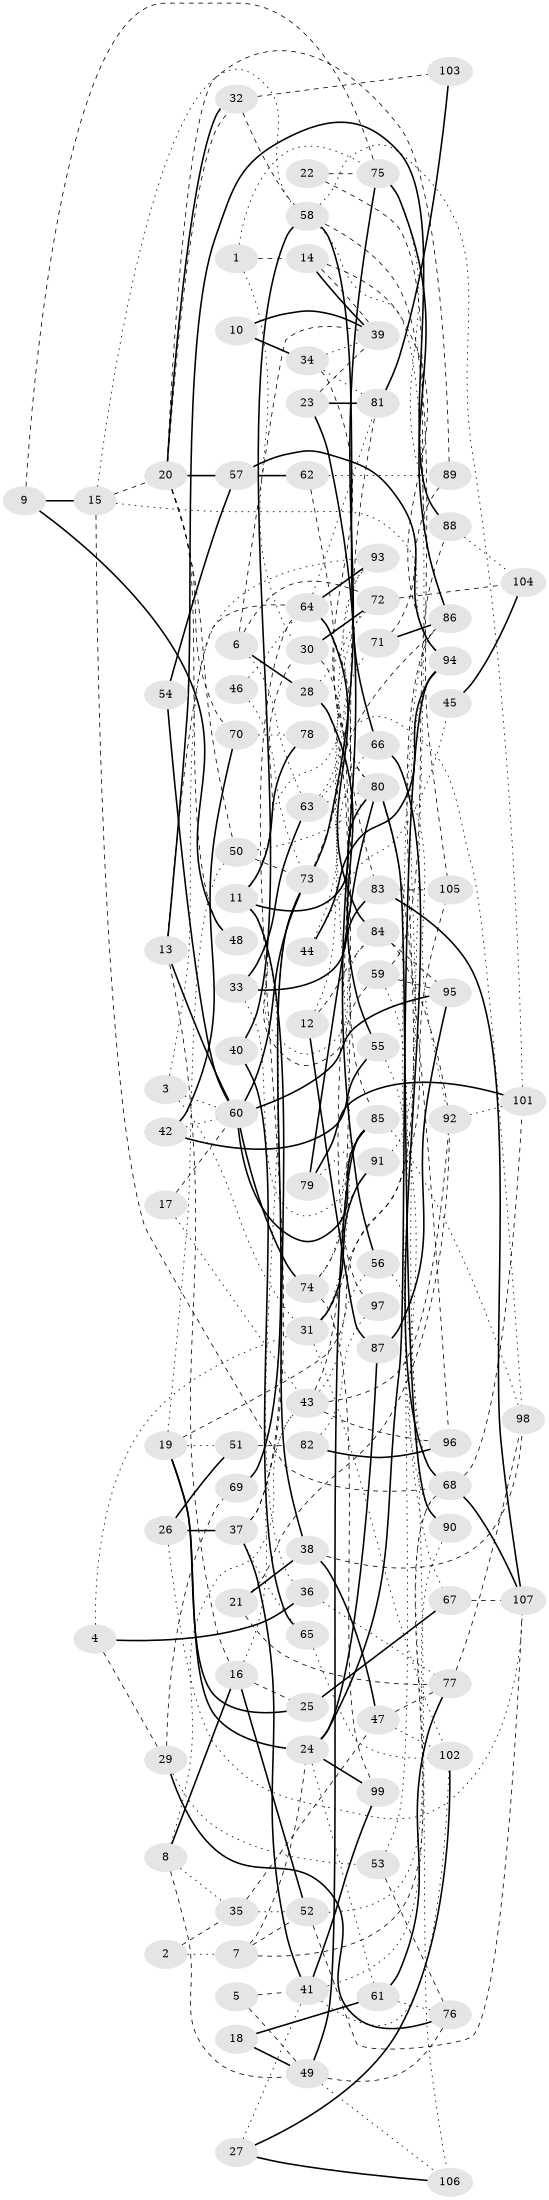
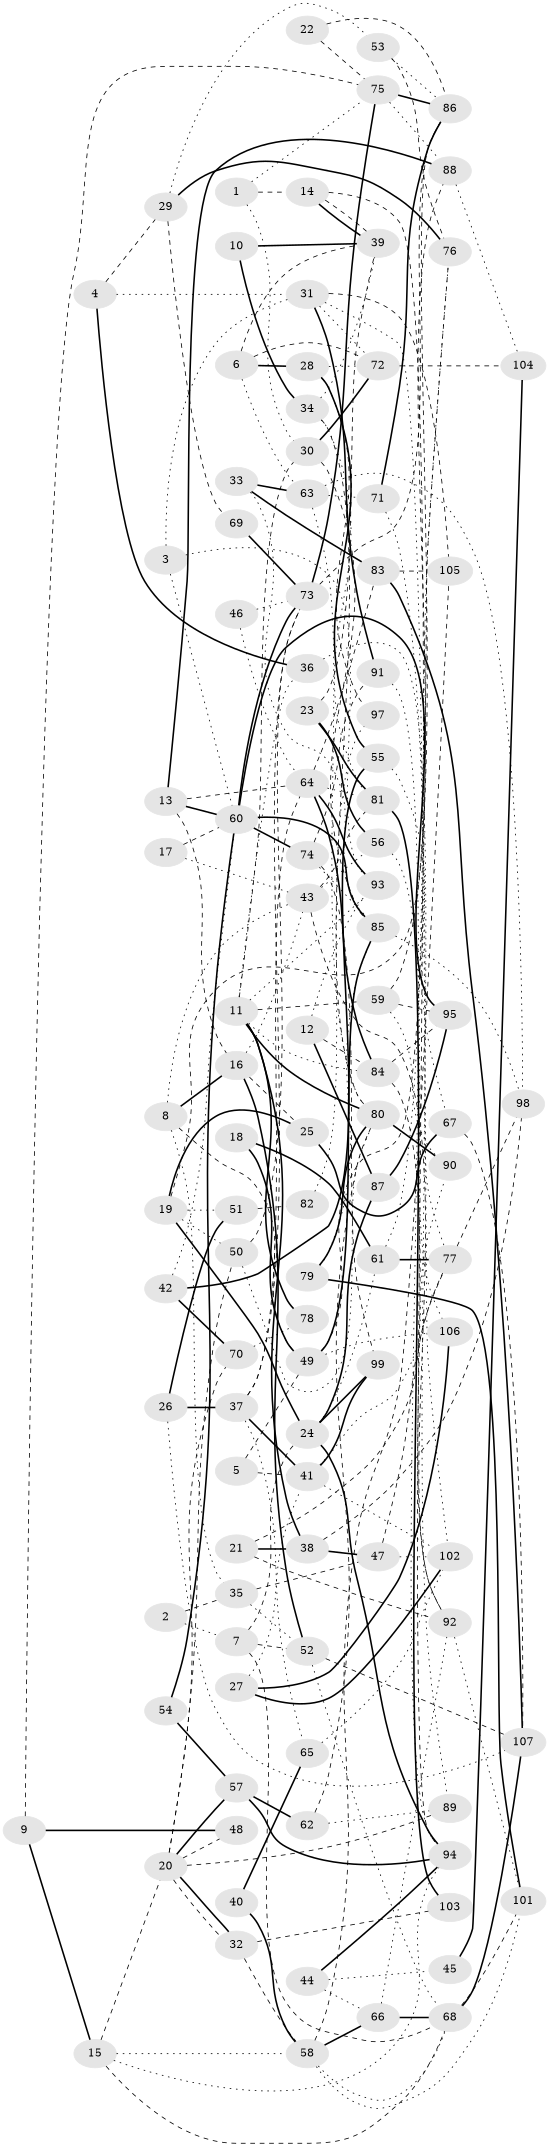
(418, 533) -> (424, 1152)
(450, 1443) -> none
